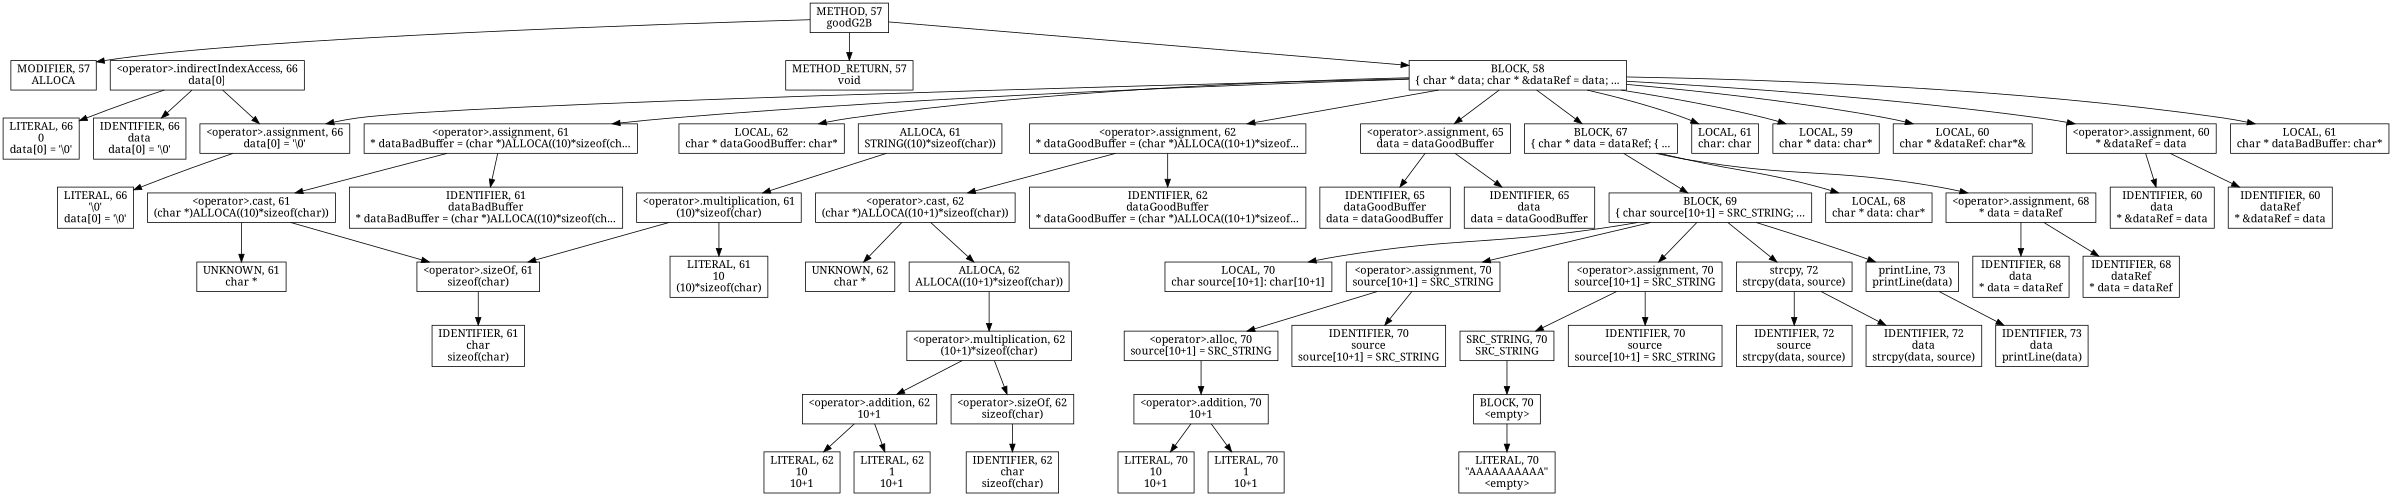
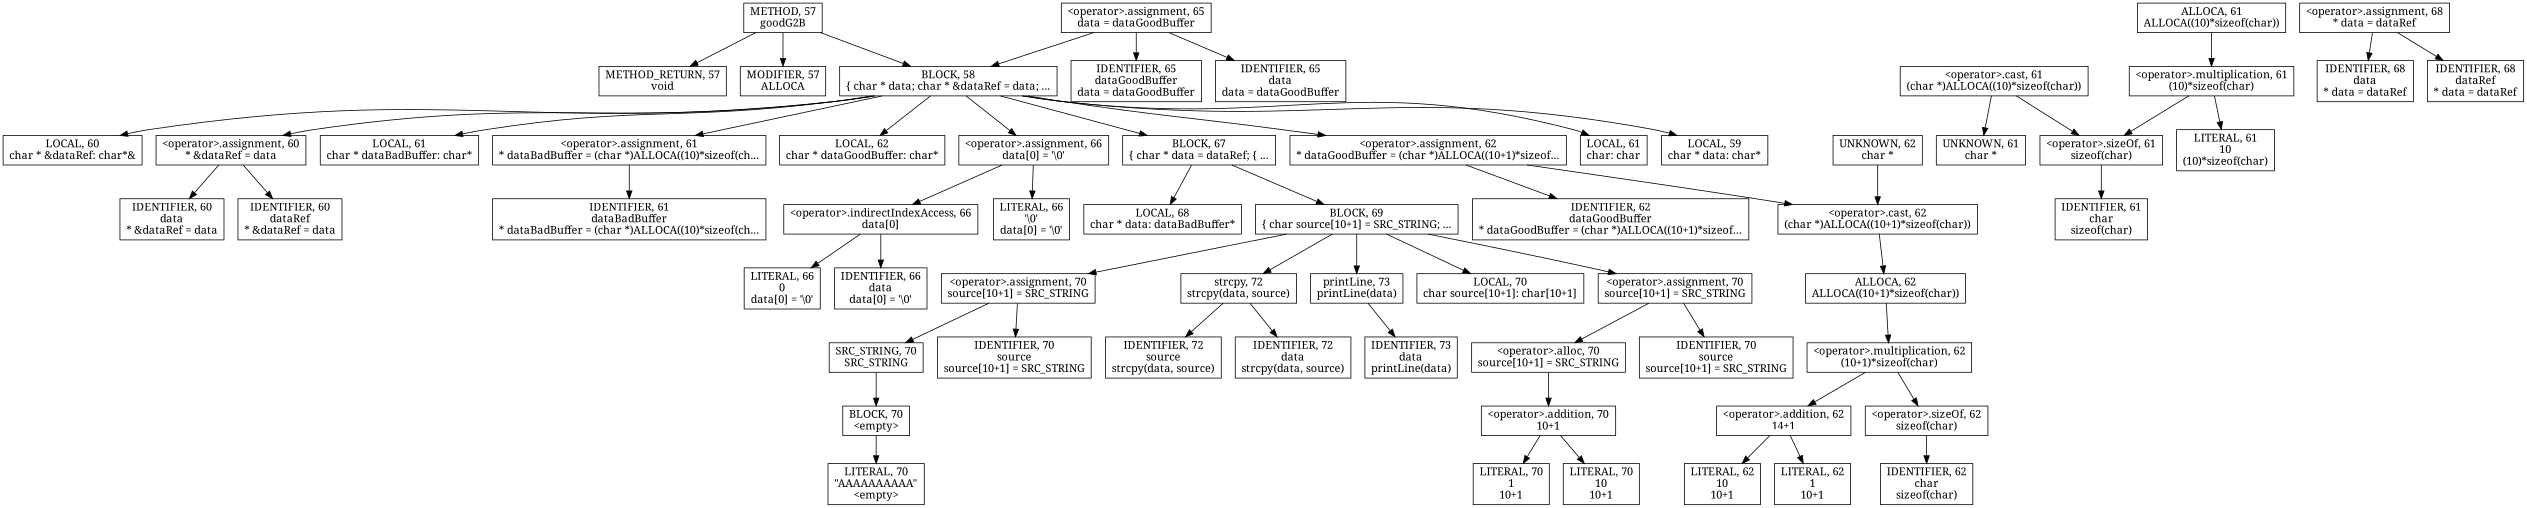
(238, 104) -> (961, 183)
(1480, 105) -> (1046, 48)
(930, 144) -> (2212, 23)
(375, 172) -> none
(1808, 173) -> none
(1879, 213) -> (1163, 225)
(886, 239) -> (1878, 181)
(870, 415) -> (1784, 426)
